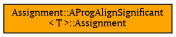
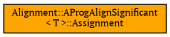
(88, 19) -> (85, 19)
